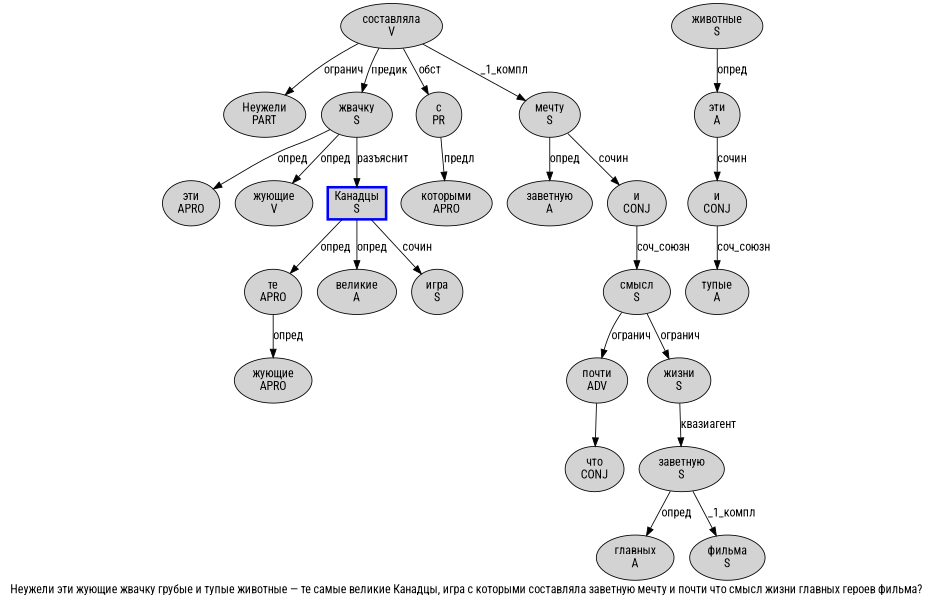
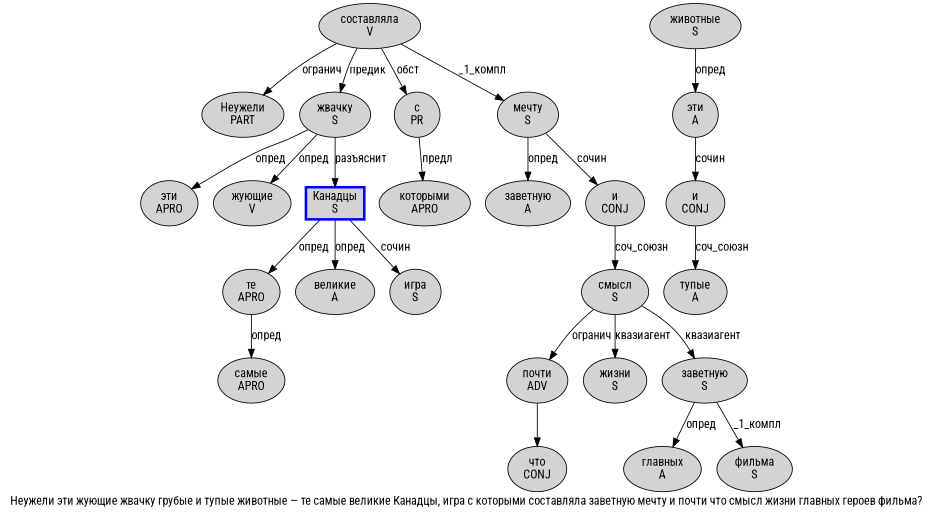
(680, 336) -> (643, 336)
(273, 380) -> (251, 380)
(680, 420) -> (669, 325)
